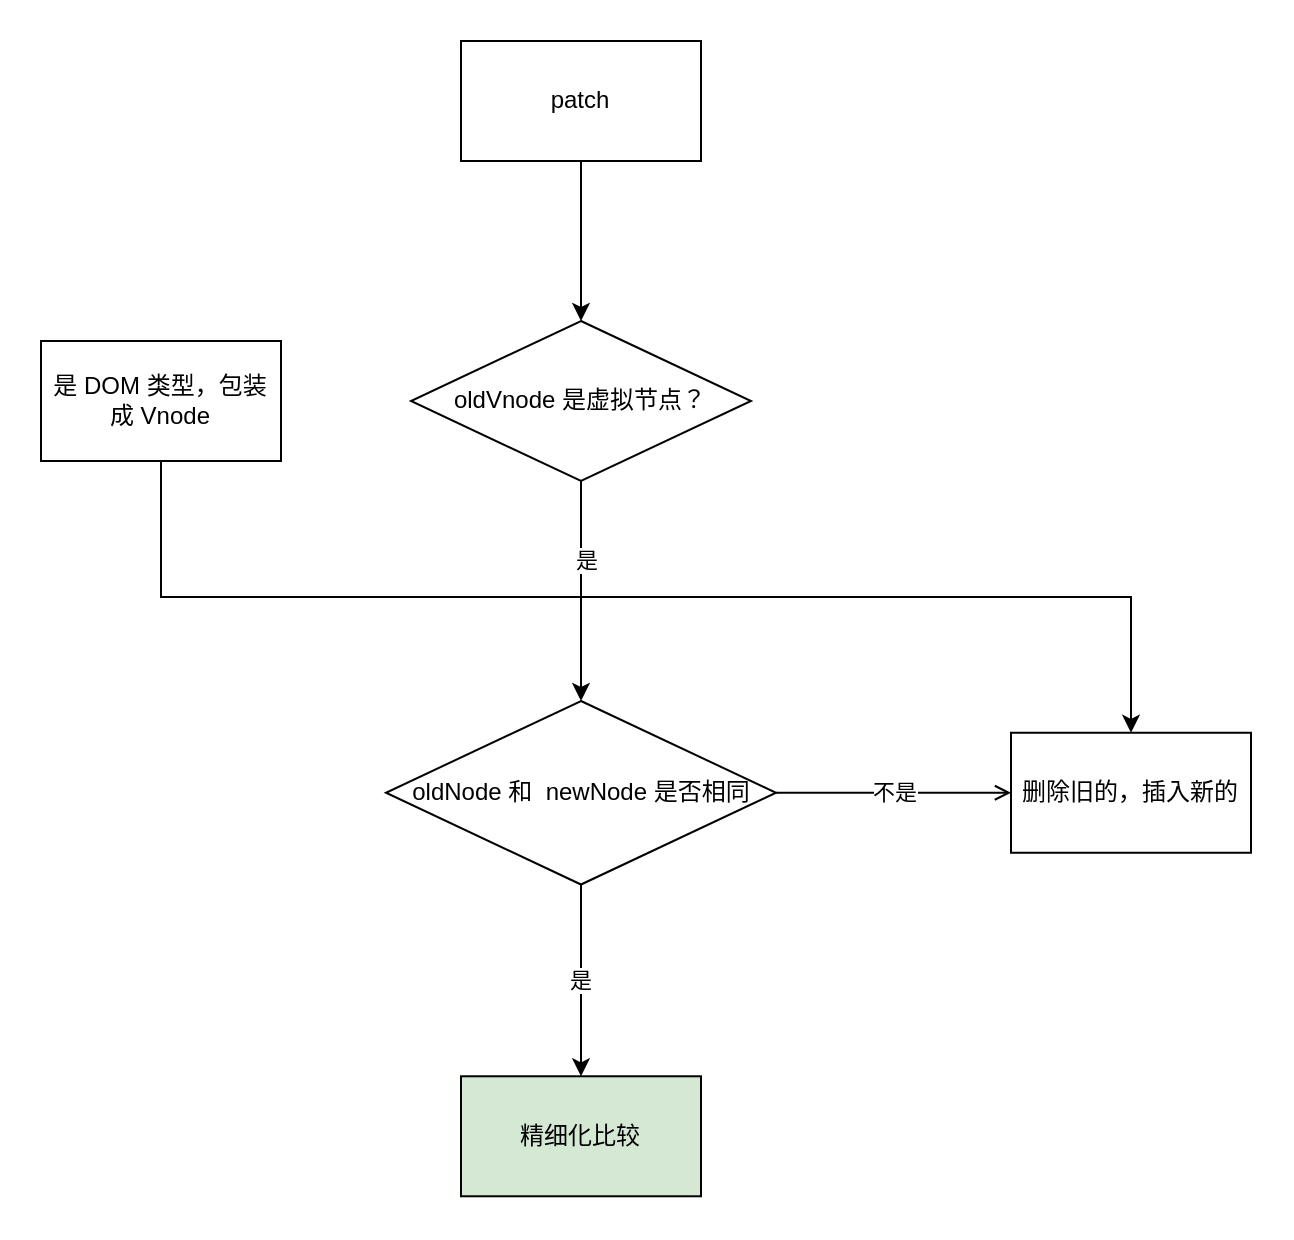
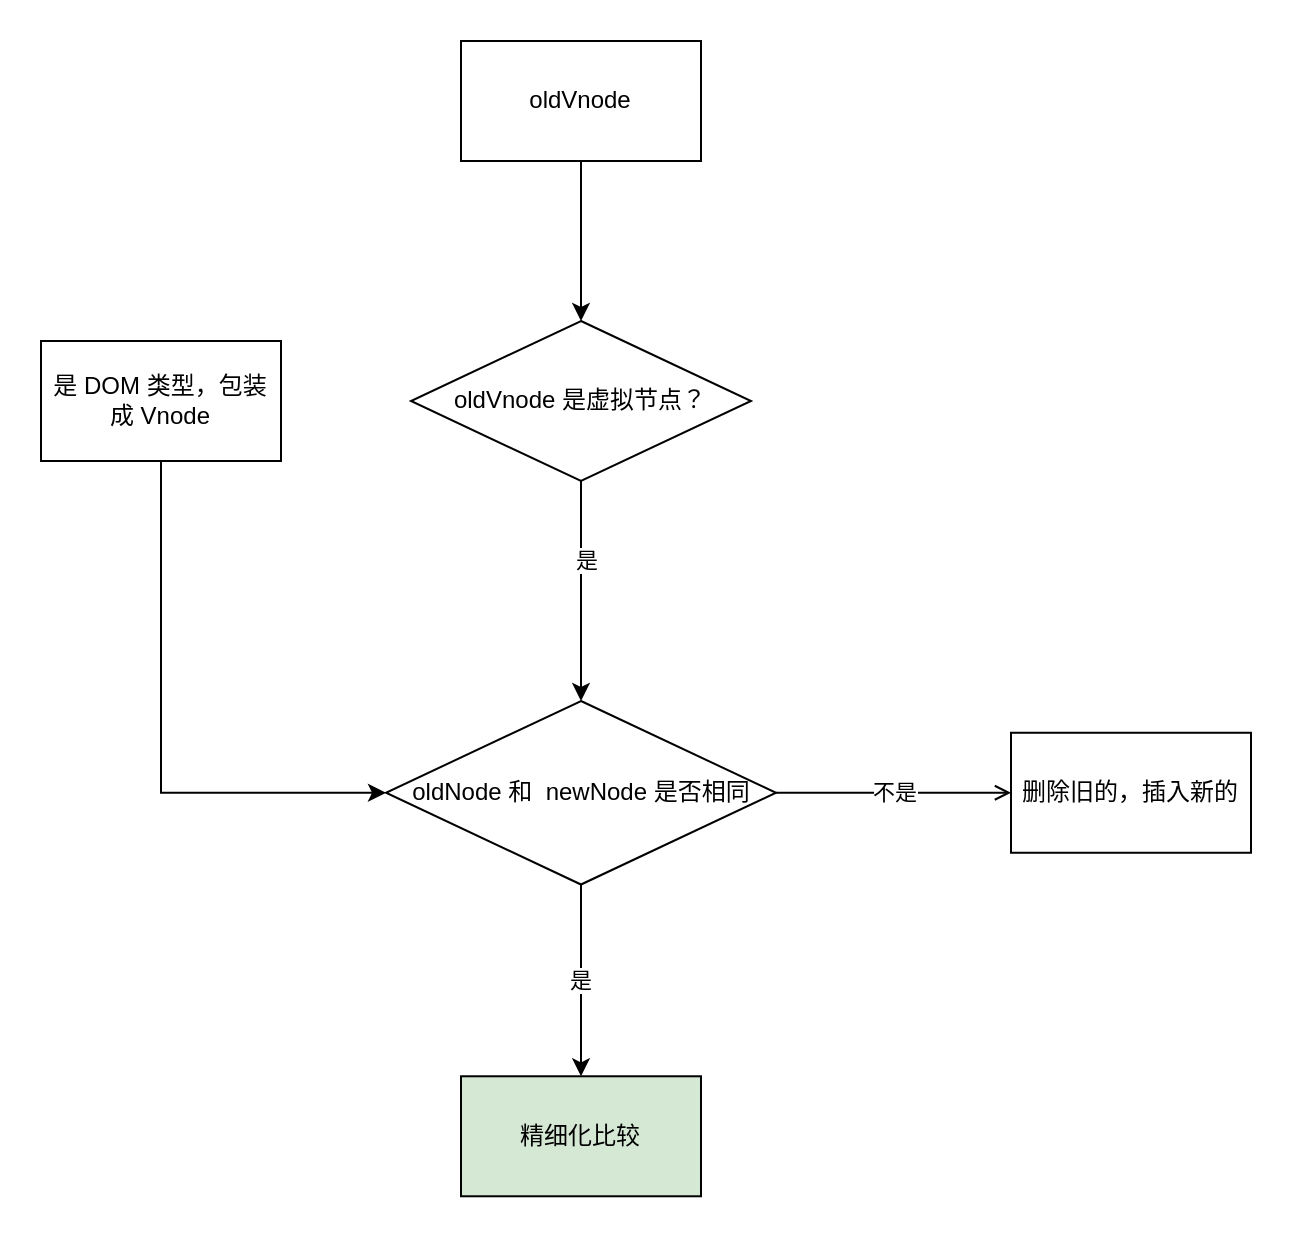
(581, 101) -> (581, 101)
(706, 597) -> (168, 793)
